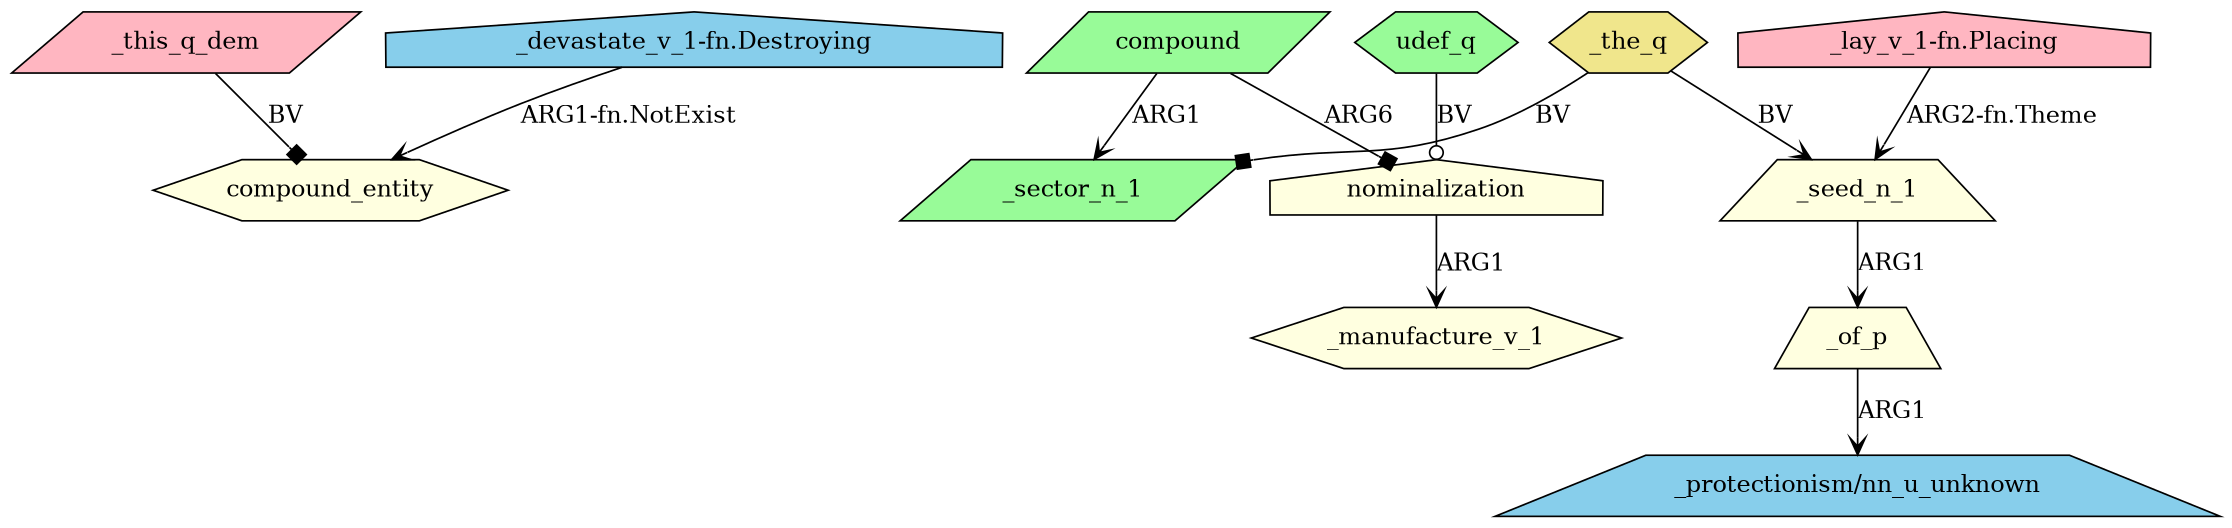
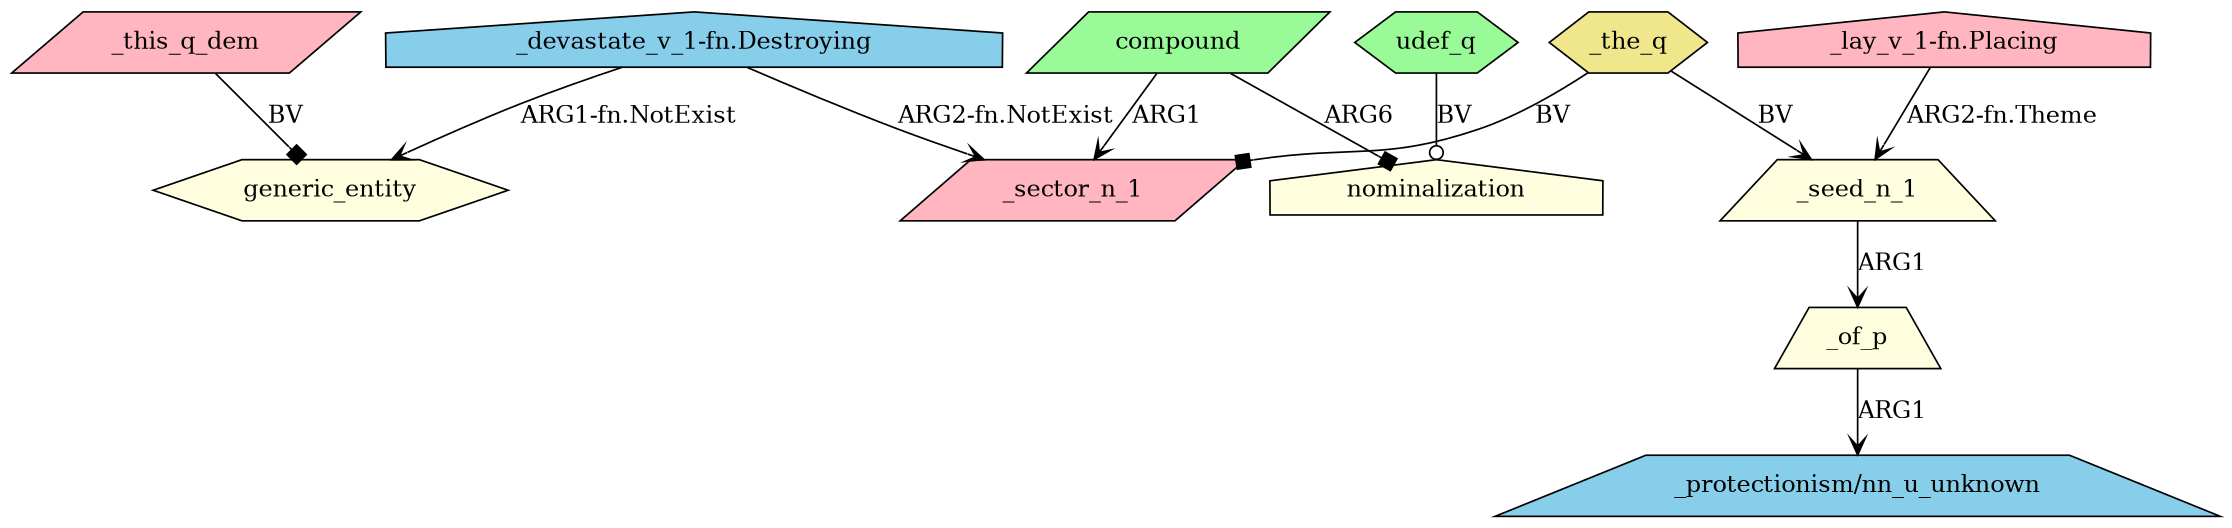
none -> (857, 113)
(331, 190) -> (331, 190)
(1073, 190) -> (1073, 190)
(1436, 338) -> none
